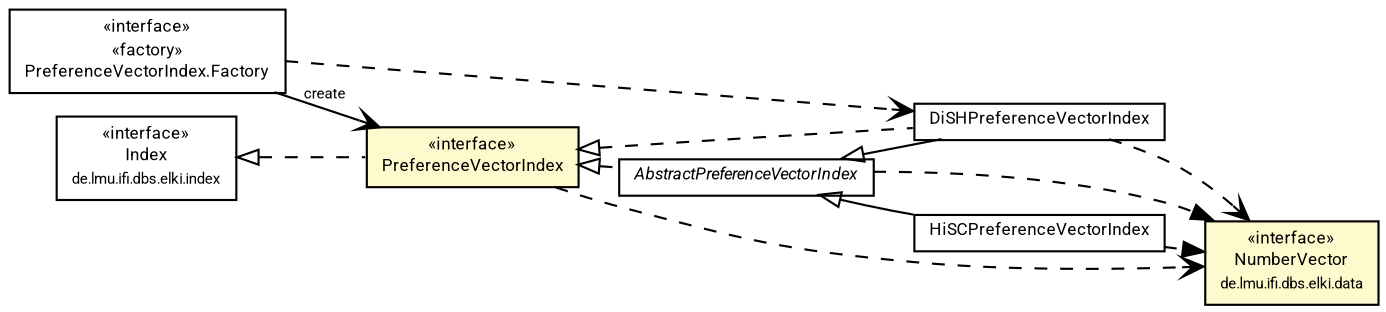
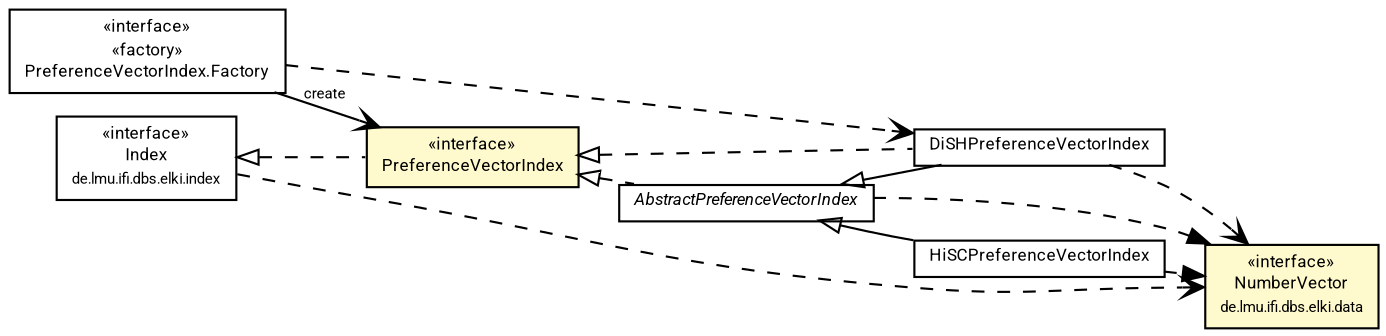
(865, 257) -> (706, 263)
